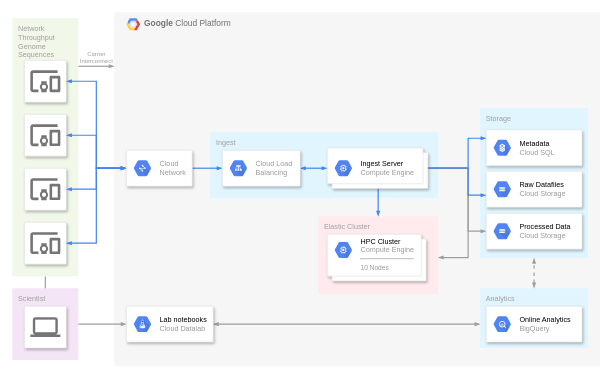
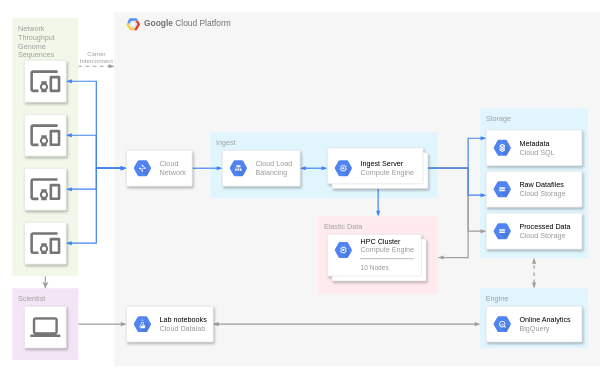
(94, 66) -> (94, 66)
(351, 227) -> (346, 227)
(45, 283) -> (45, 283)
(503, 299) -> (497, 299)
